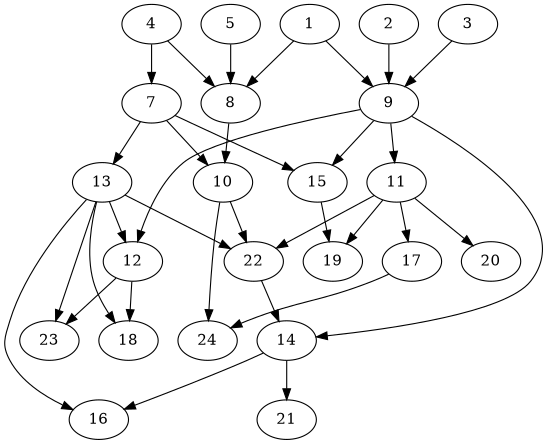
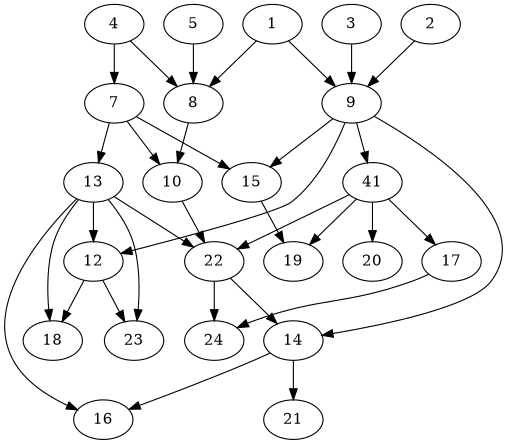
(397, 182) -> (372, 182)
(213, 256) -> (214, 296)
